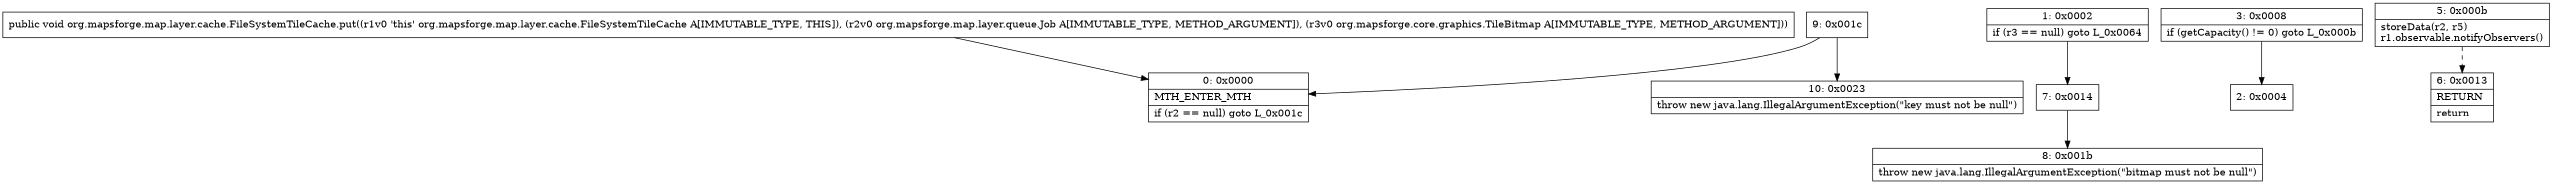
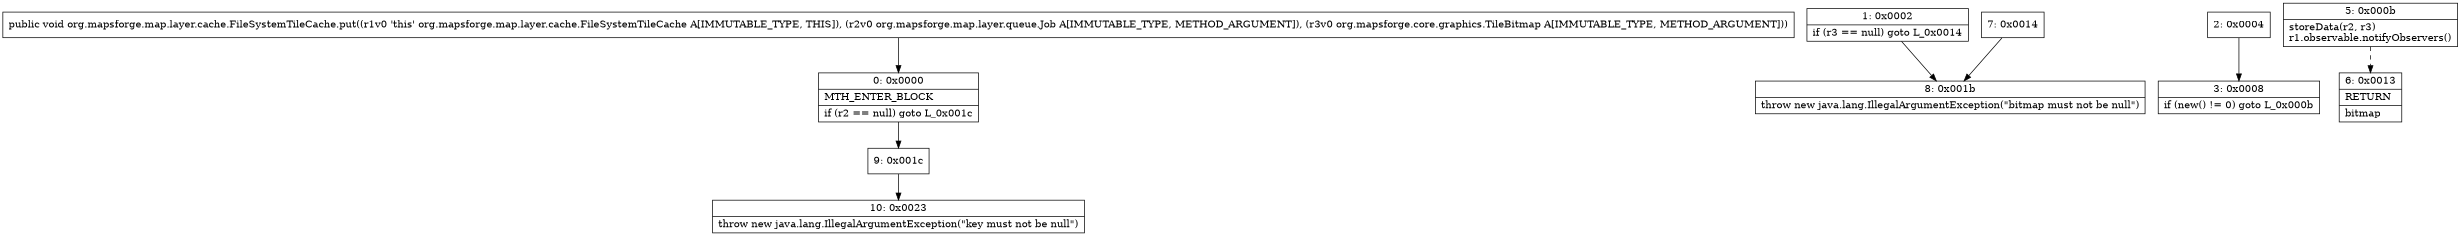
(2424, 27) -> (2332, 27)
(2068, 33) -> (1888, 33)
(2262, 33) -> (2239, 105)
(2068, 59) -> (1917, 58)
(2262, 59) -> (2239, 56)
(1570, 79) -> (898, 131)
(1203, 97) -> (879, 97)
(2453, 113) -> (2363, 113)
